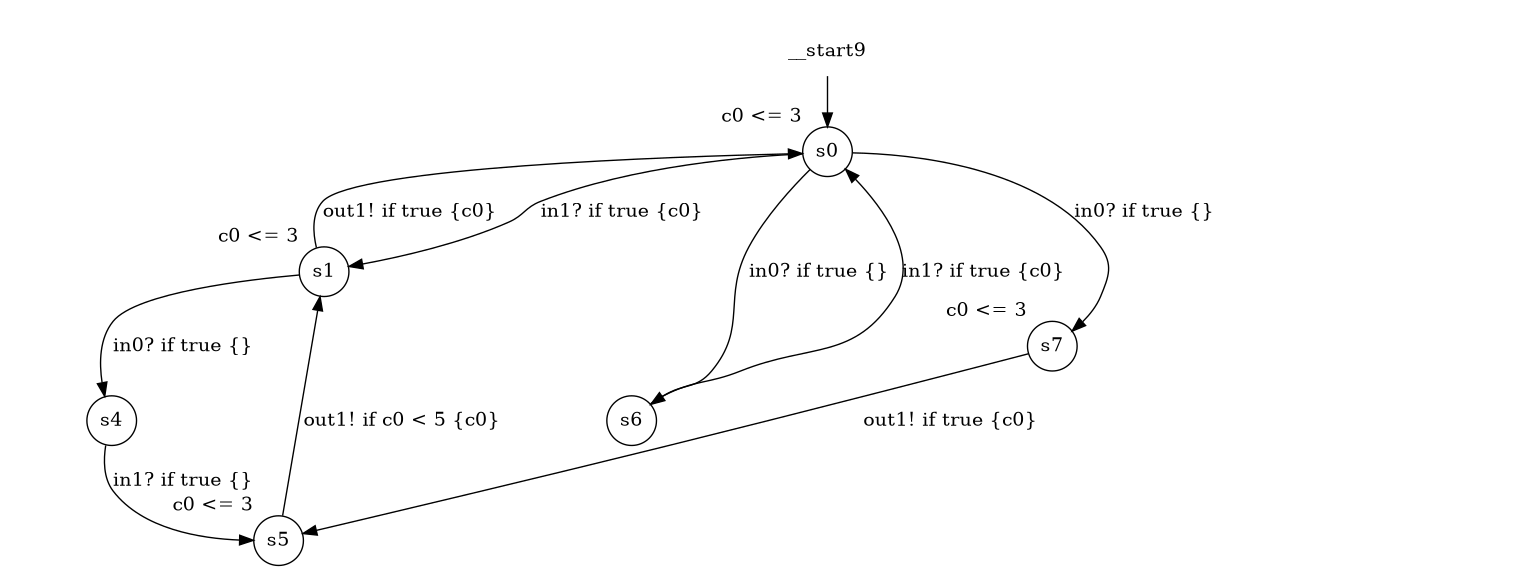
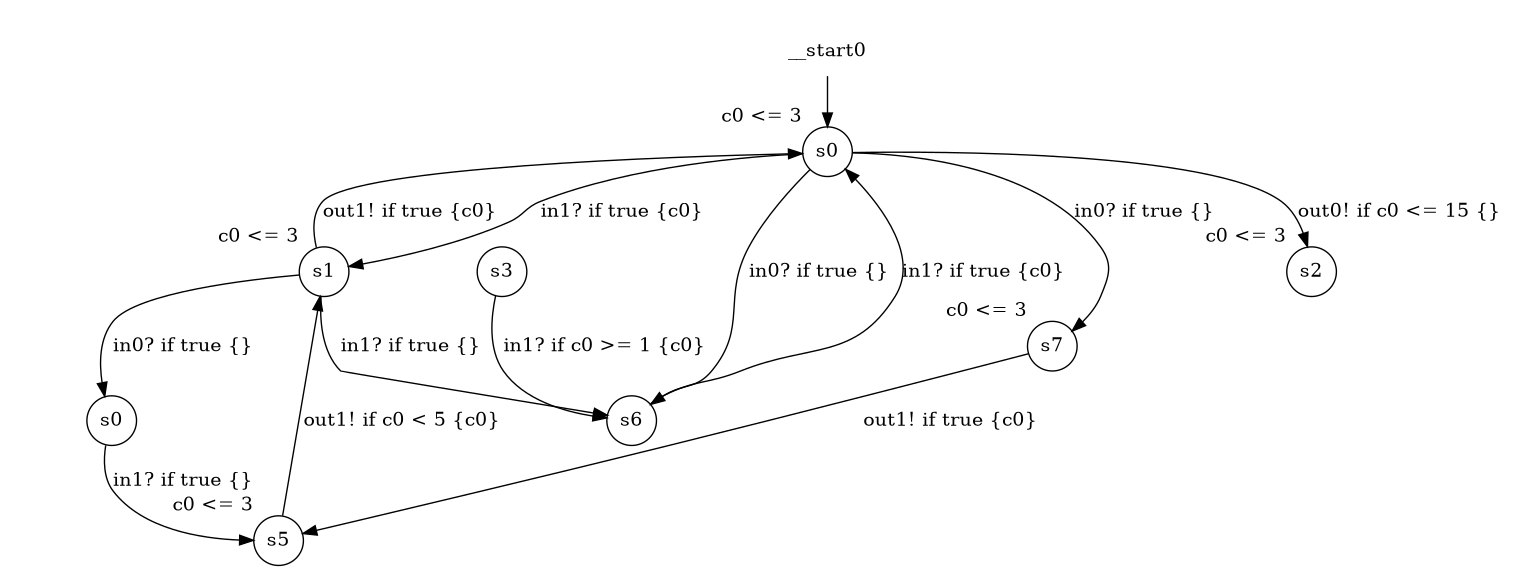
(828, 51) -> (828, 51)
none -> (502, 272)
none -> (1312, 272)
none -> (428, 386)
(112, 421) -> (112, 421)
